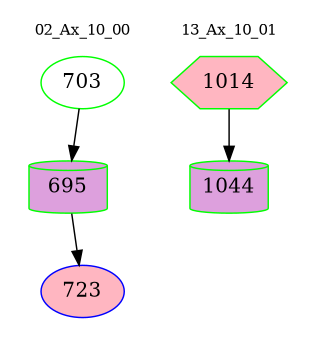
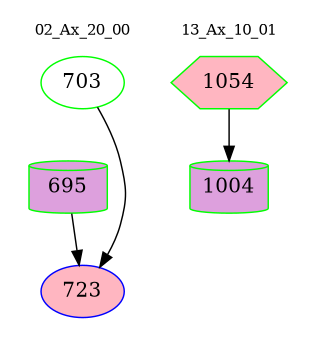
(83, 31) -> (83, 31)
(229, 83) -> (229, 83)
(76, 127) -> (124, 180)
(229, 187) -> (229, 187)
